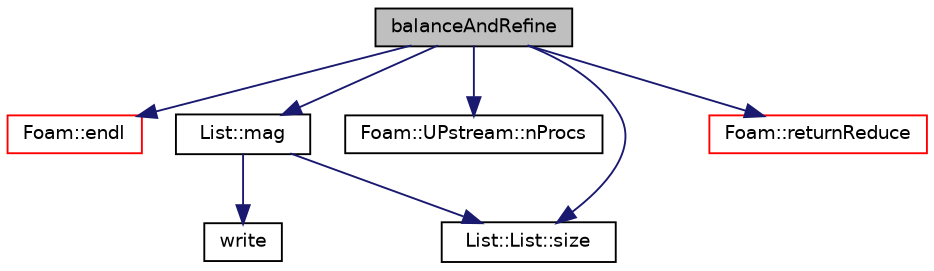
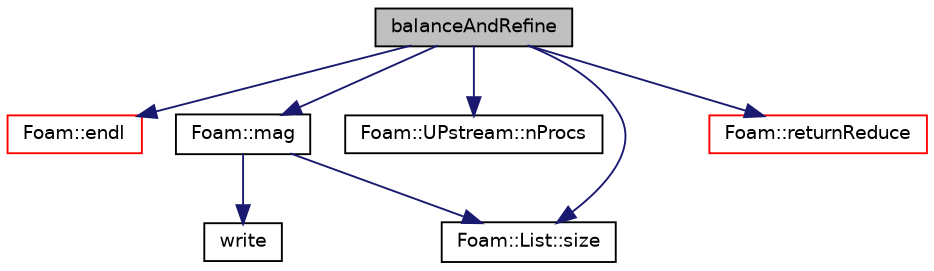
(243, 134) -> (243, 134)
(529, 242) -> (529, 242)
